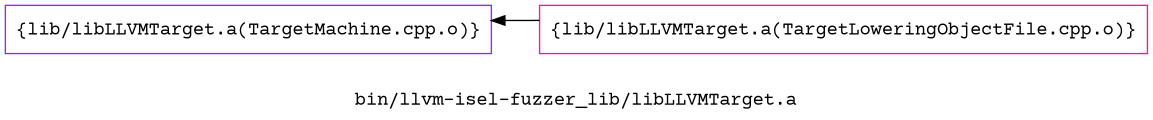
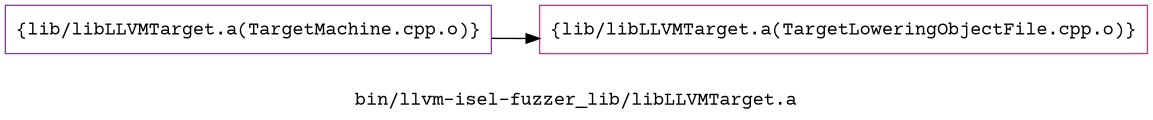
(522, 20) -> (509, 38)
